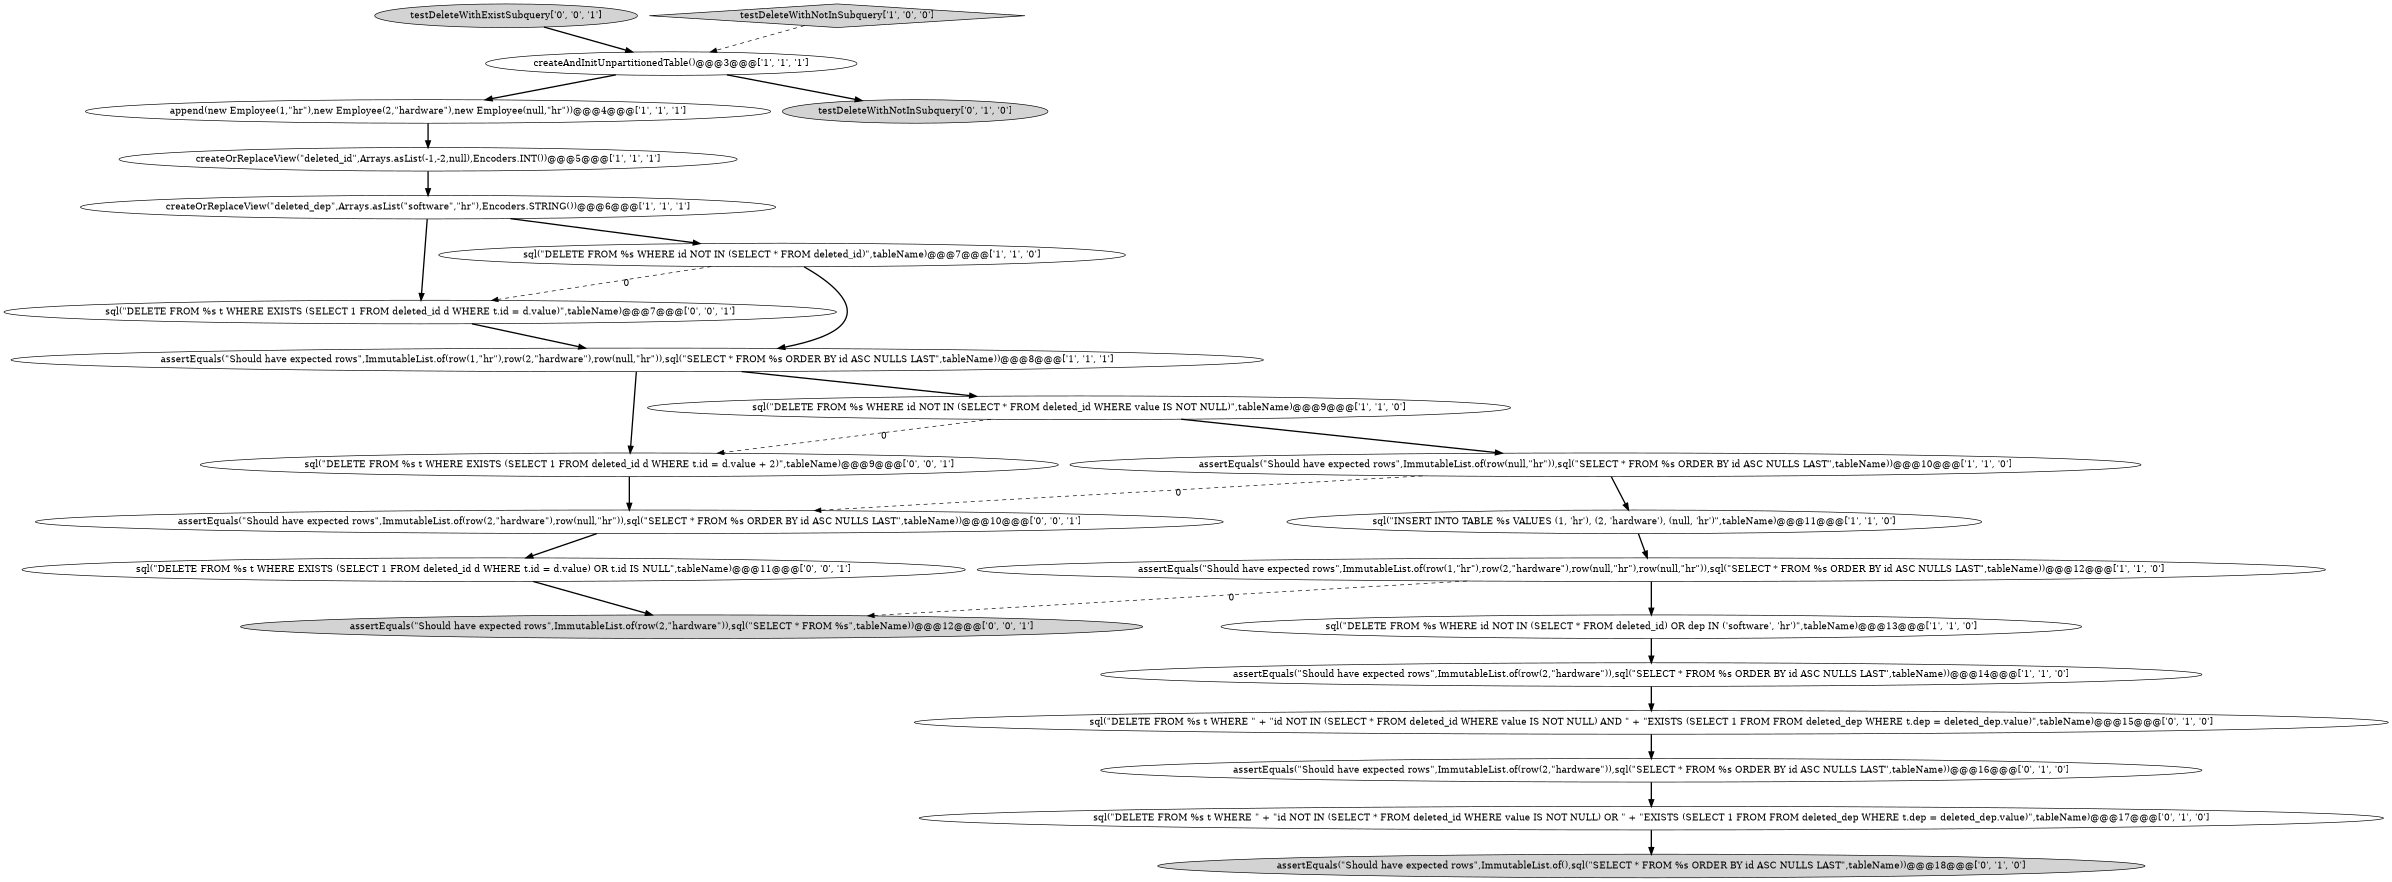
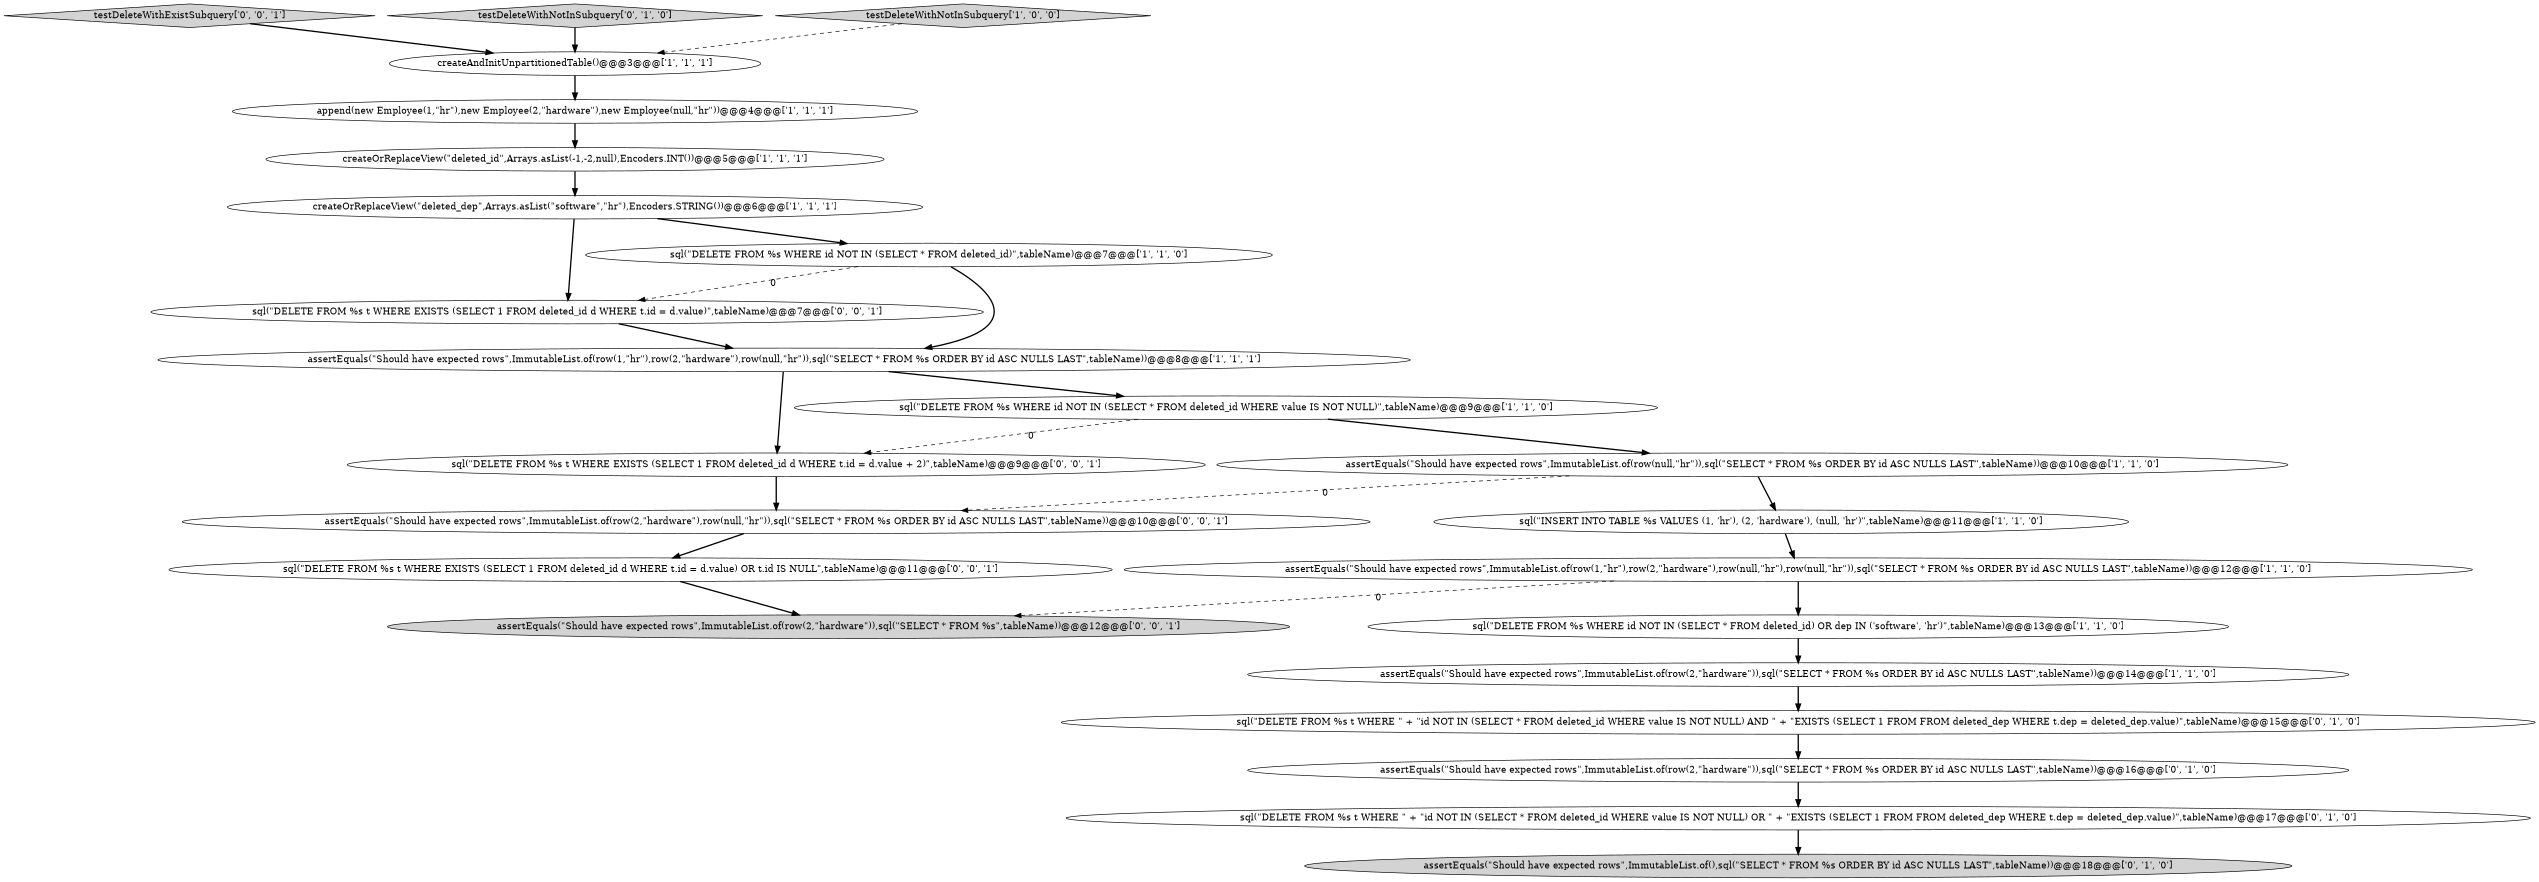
(506, 16) -> (190, 16)
(791, 87) -> (575, 36)
(915, 111) -> (575, 16)
